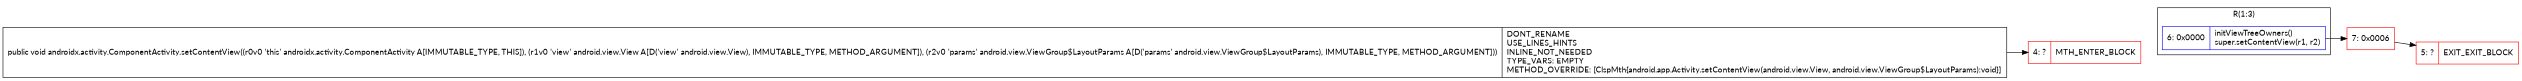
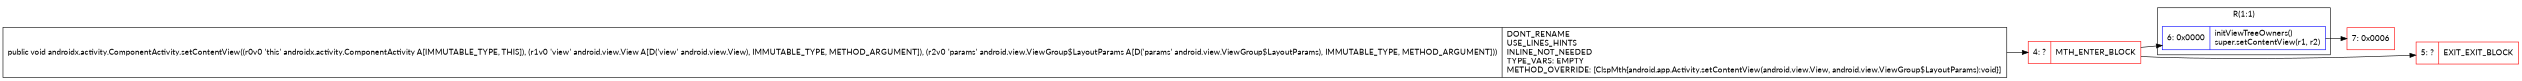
(2244, 15) -> (2244, 15)
(2402, 43) -> (2269, 58)
none -> (2149, 47)
